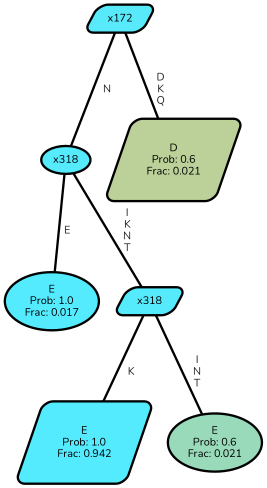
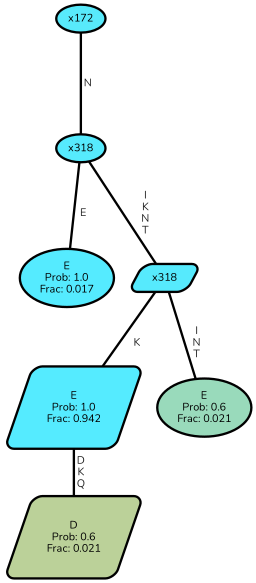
(120, 19) -> (81, 19)
(142, 76) -> (74, 472)
